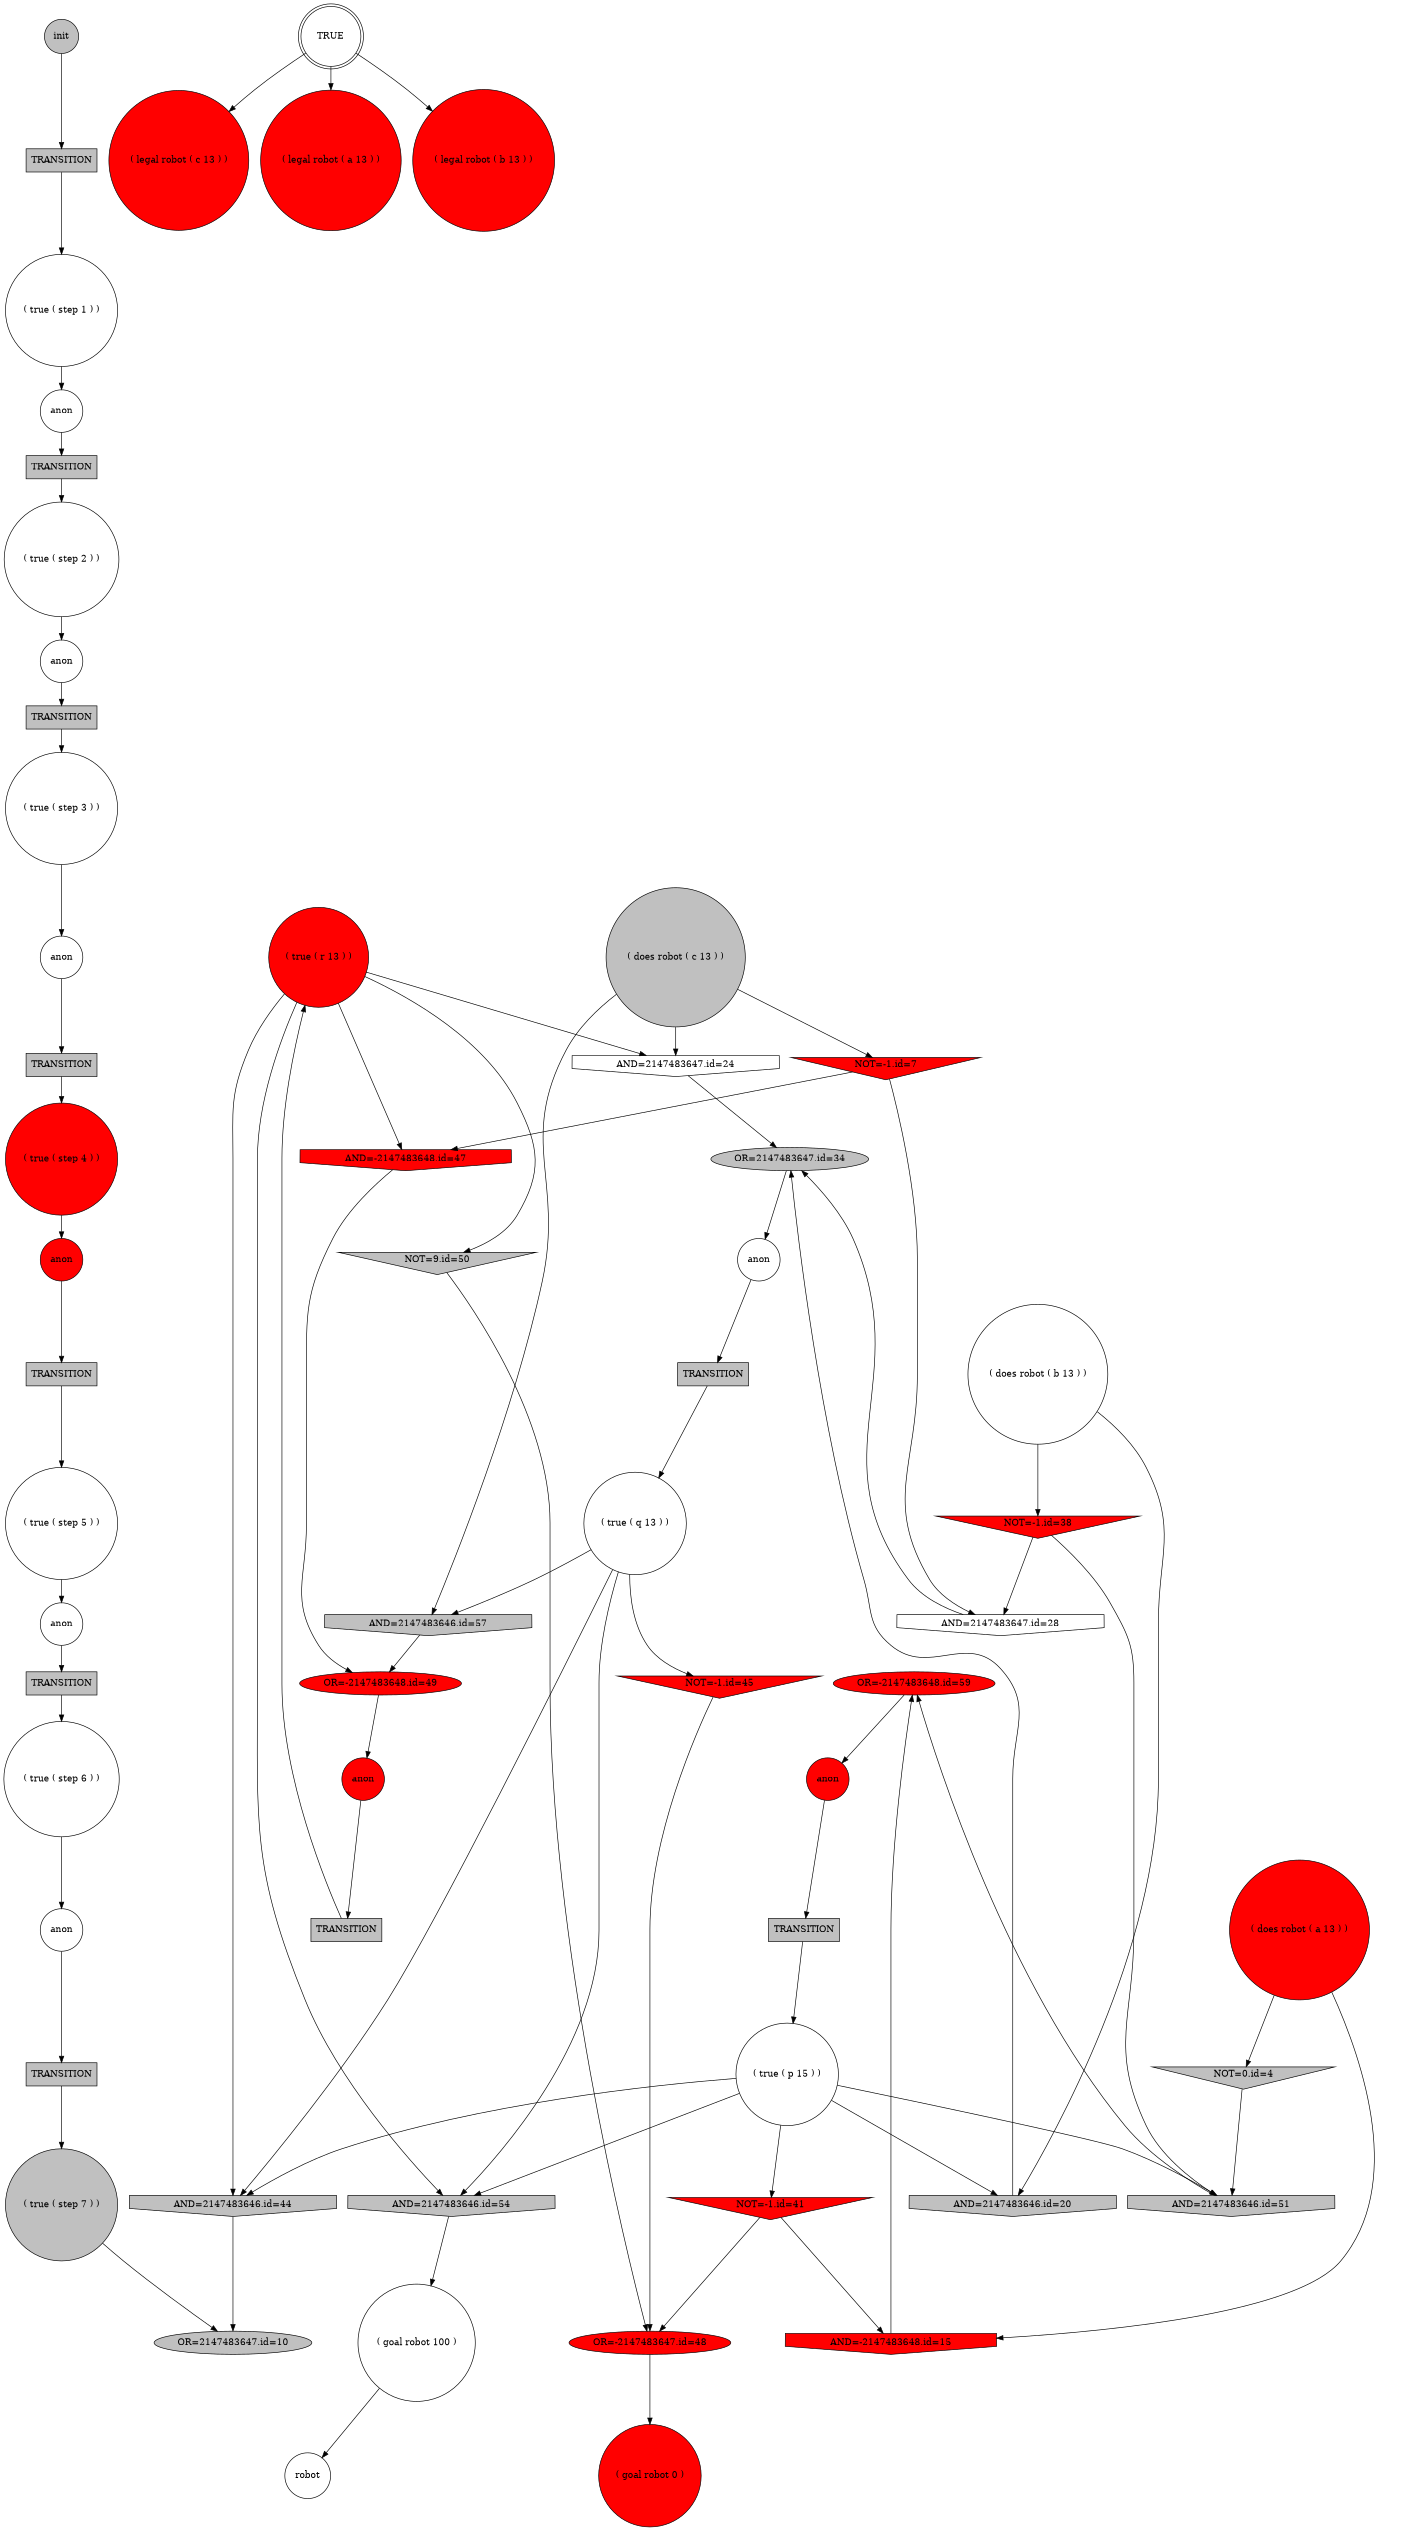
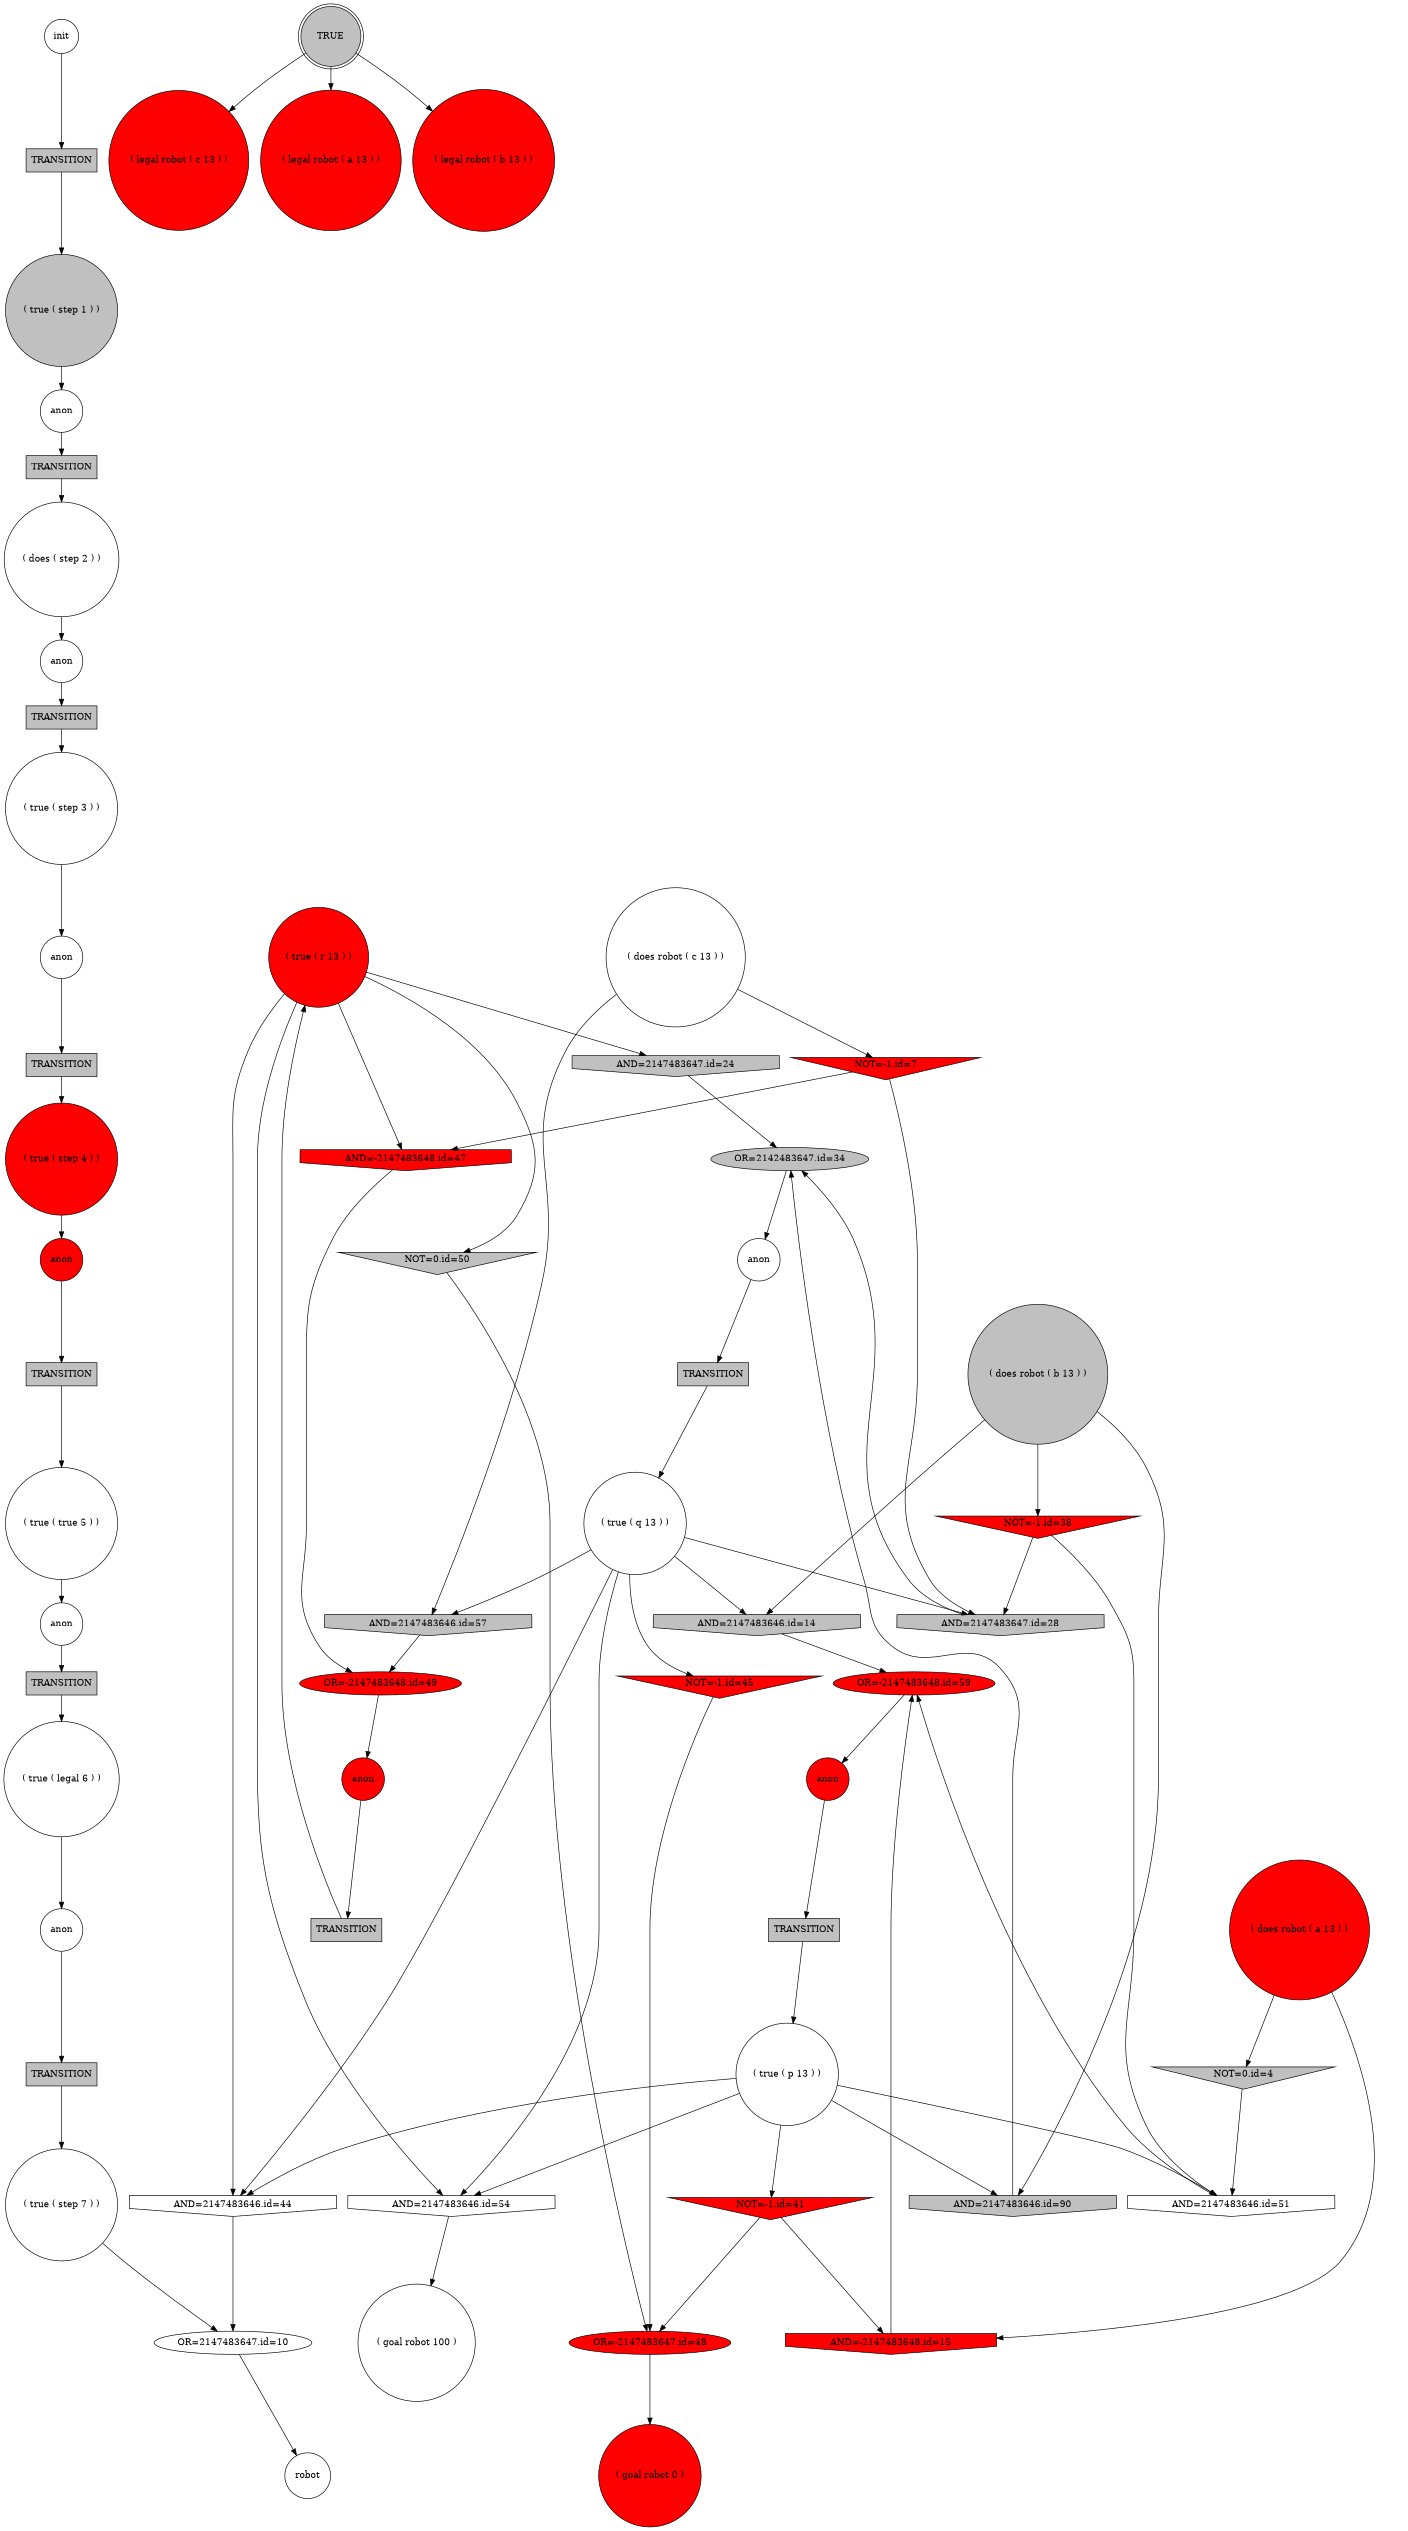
(62, 36) -> (62, 36)
(331, 36) -> (331, 36)
(62, 310) -> (62, 310)
(62, 559) -> (62, 559)
(676, 957) -> (676, 957)
(676, 1038) -> none
(676, 1065) -> (676, 1065)
(790, 1159) -> (790, 1159)
(437, 1260) -> (437, 1260)
(1038, 1374) -> (1038, 1374)
(62, 1523) -> (62, 1523)
none -> (823, 1575)
none -> (757, 1624)
(1000, 1624) -> (1000, 1624)
(62, 1779) -> (62, 1779)
(787, 2074) -> (787, 2074)
(62, 2205) -> (62, 2205)
(233, 2205) -> (233, 2205)
(451, 2205) -> (451, 2205)
(1013, 2205) -> (1013, 2205)
(1231, 2205) -> (1231, 2205)
(233, 2343) -> (233, 2343)
(353, 2421) -> (266, 2402)
